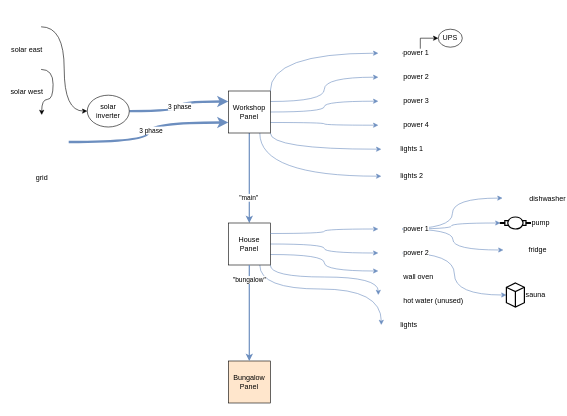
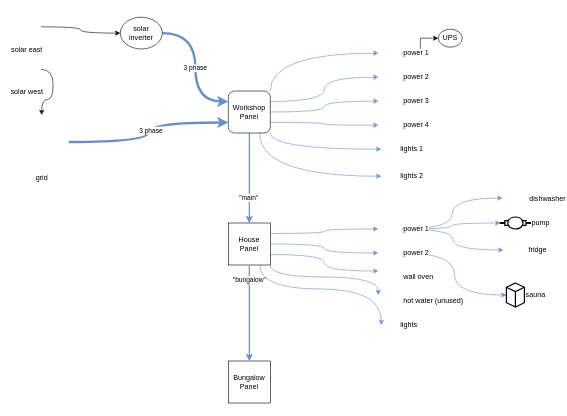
(108, 111) -> (141, 33)
(249, 112) -> (249, 112)
(249, 382) -> (249, 382)
